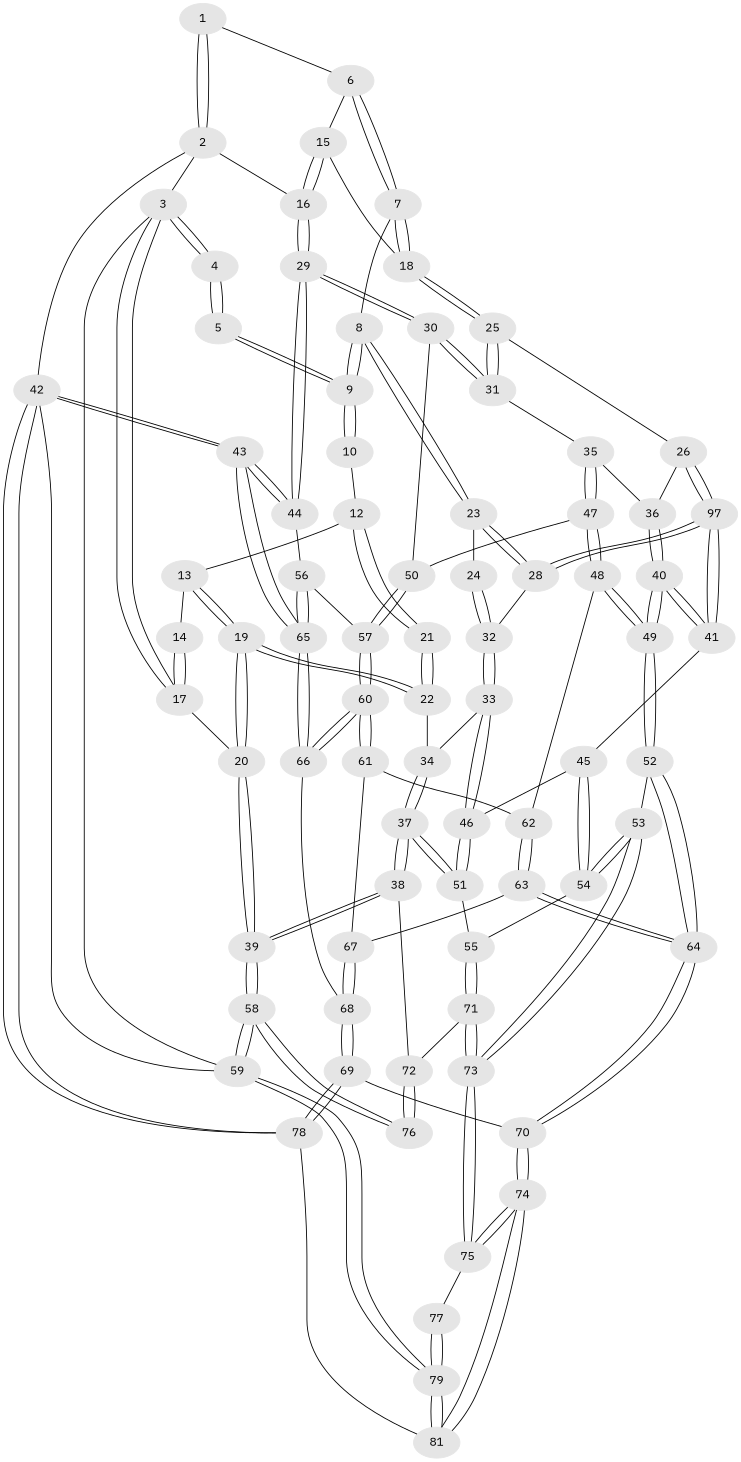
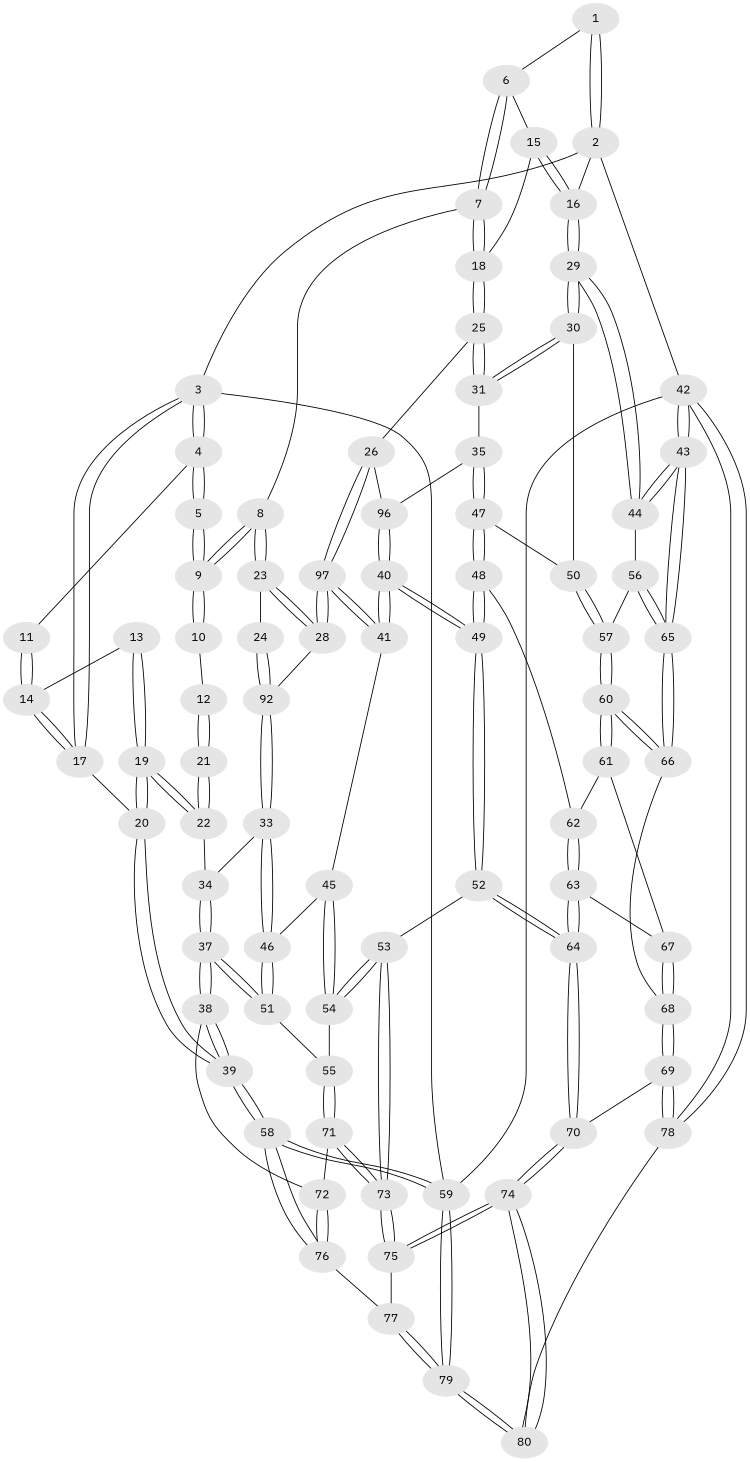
(653, 514) -> (384, 514)
(273, 549) -> none
none -> (27, 638)
(489, 638) -> (267, 700)
none -> (357, 1288)
(437, 1443) -> (524, 1443)
